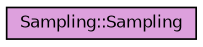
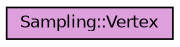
(101, 23) -> (90, 23)
